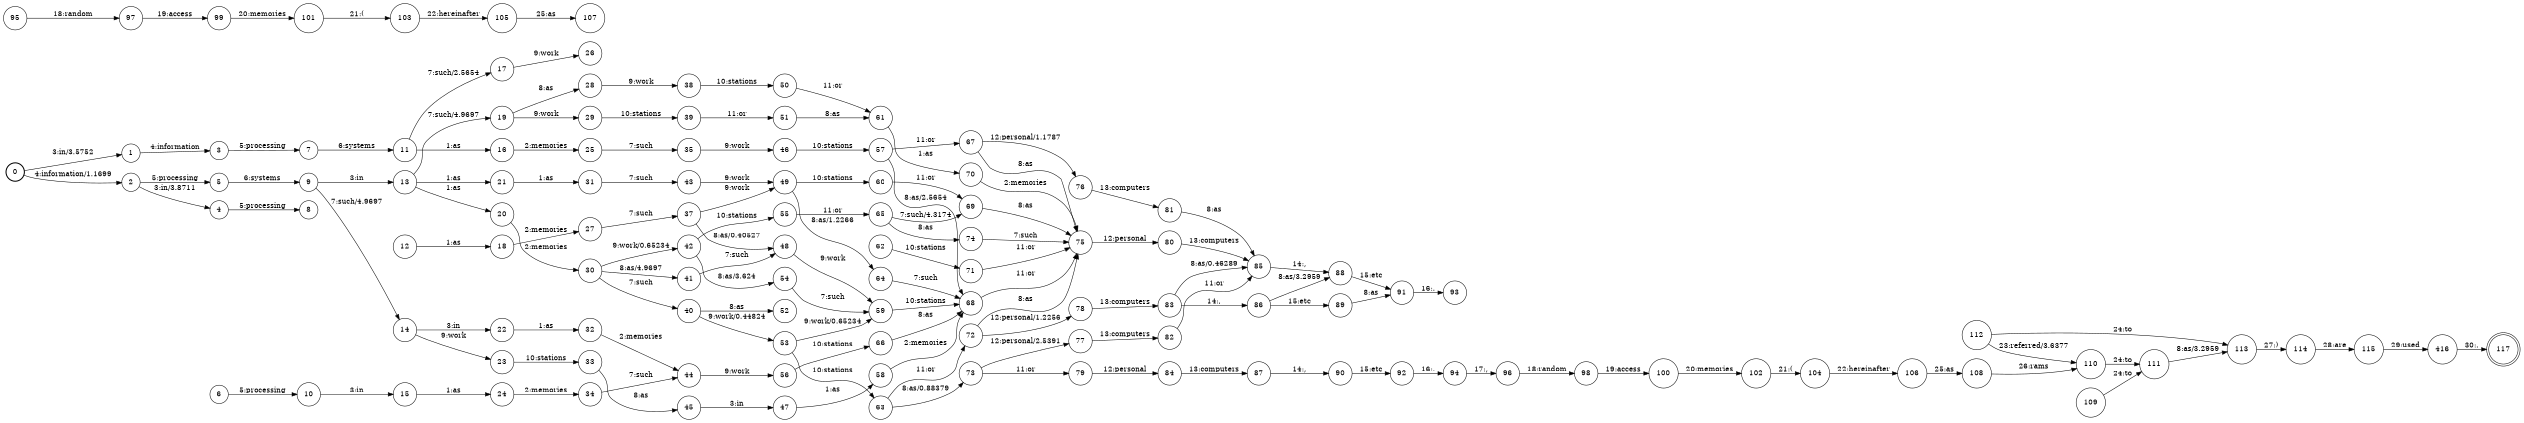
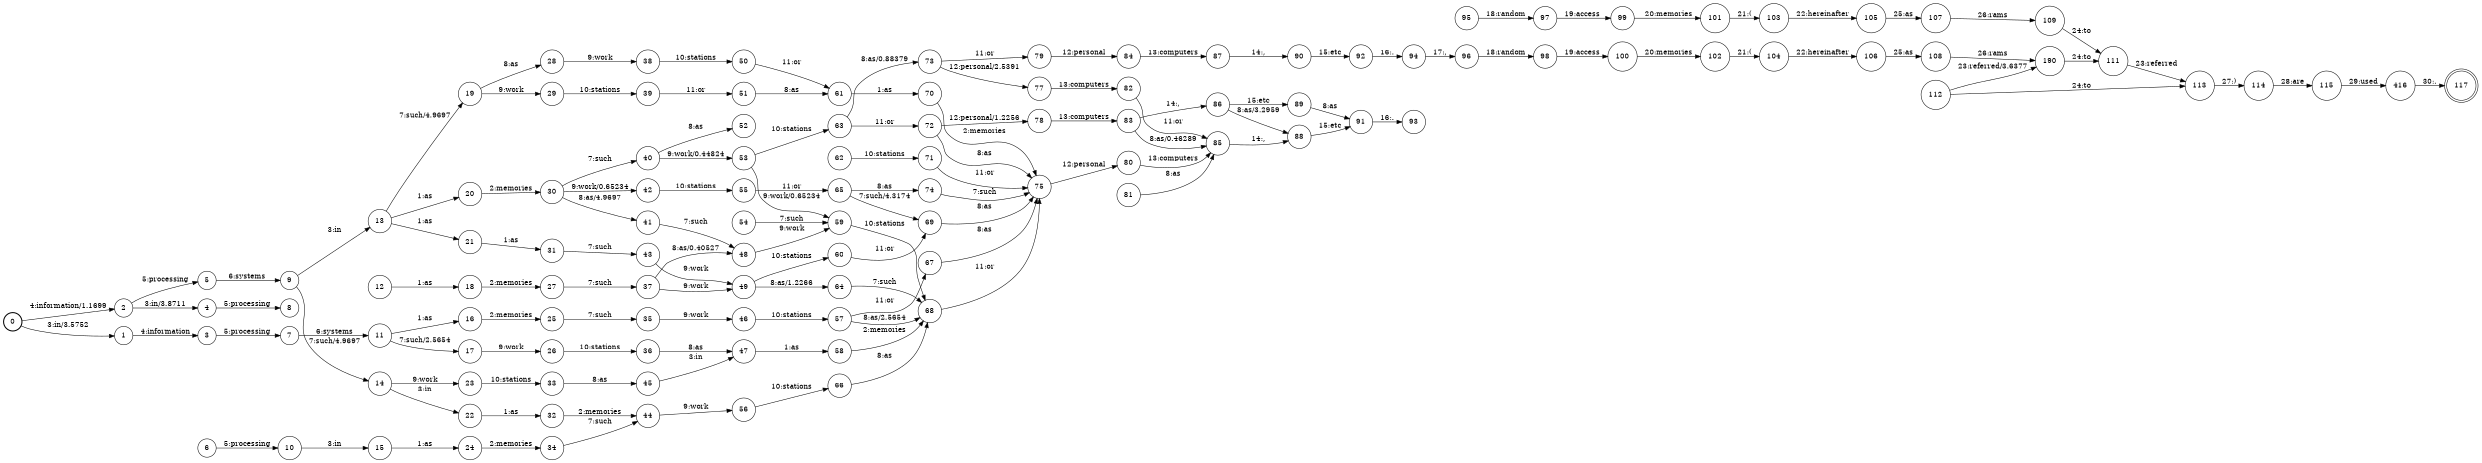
none -> (1990, 19)
(1080, 187) -> none
(724, 287) -> none
(2198, 349) -> (2157, 64)
none -> (648, 351)
(2091, 364) -> (2050, 61)
